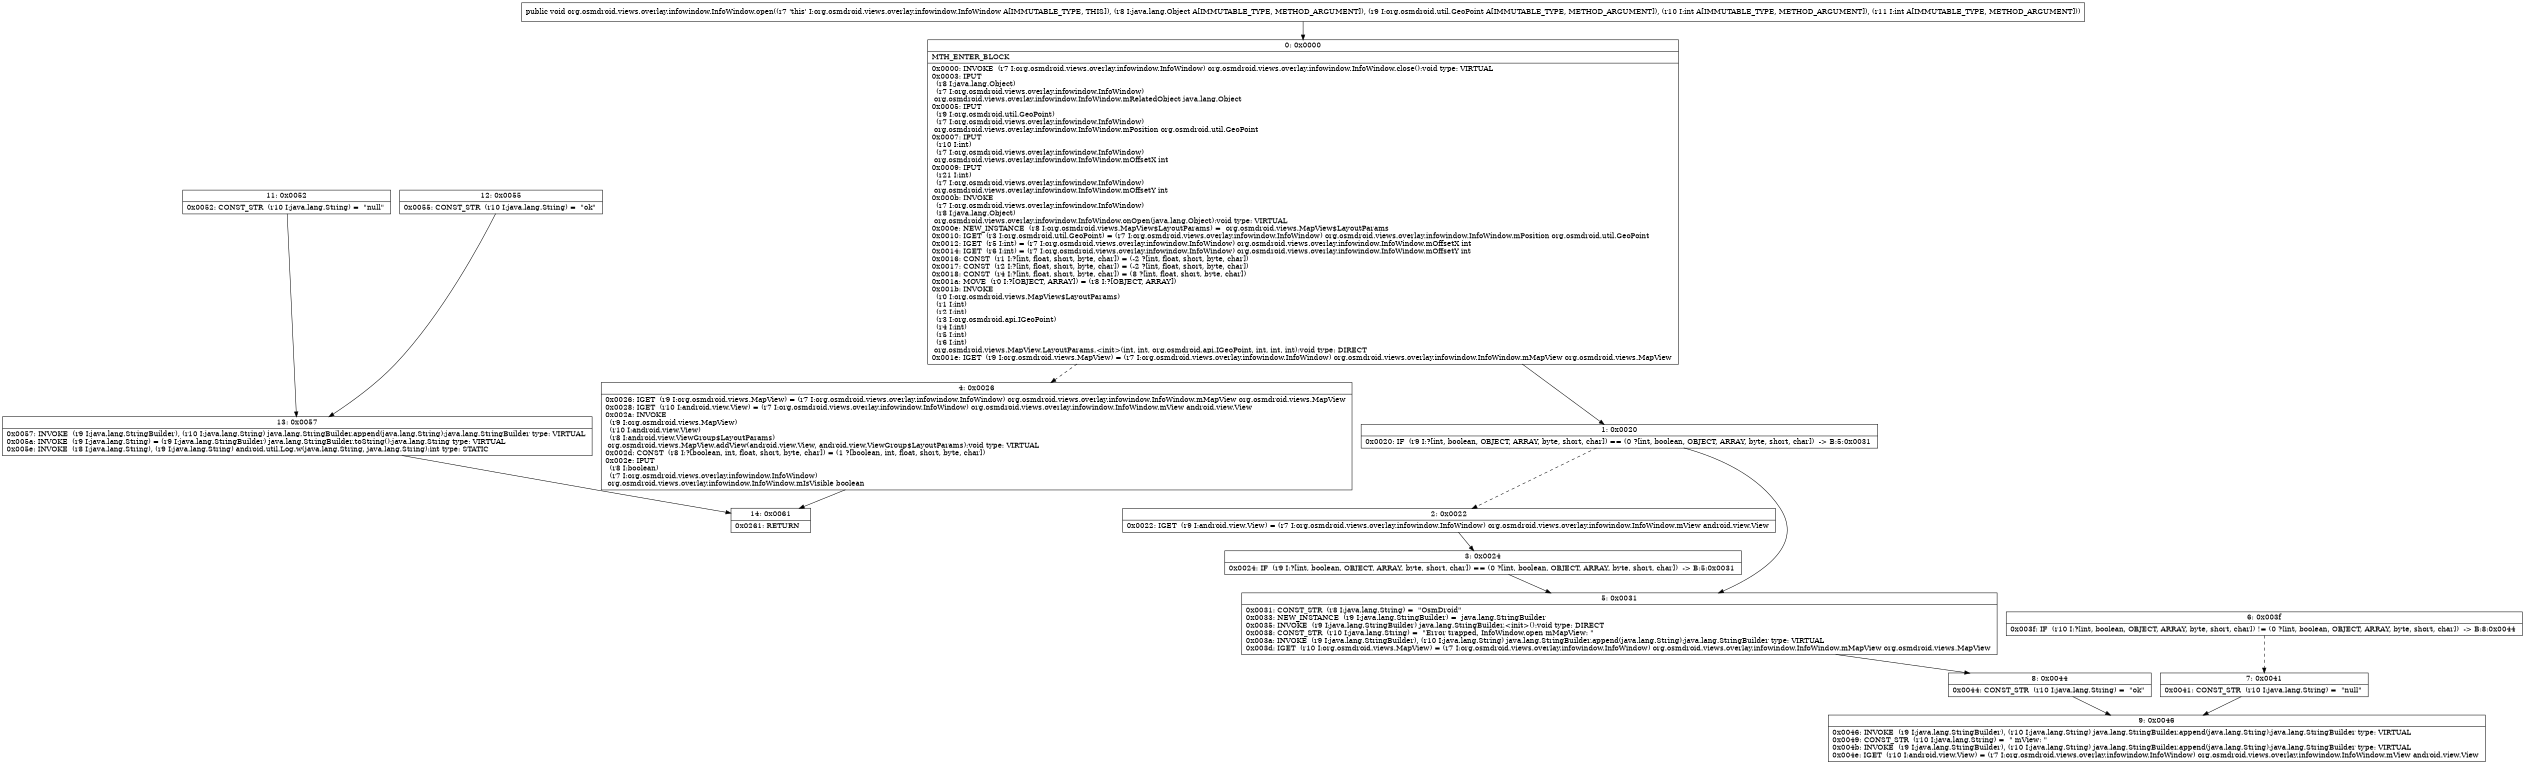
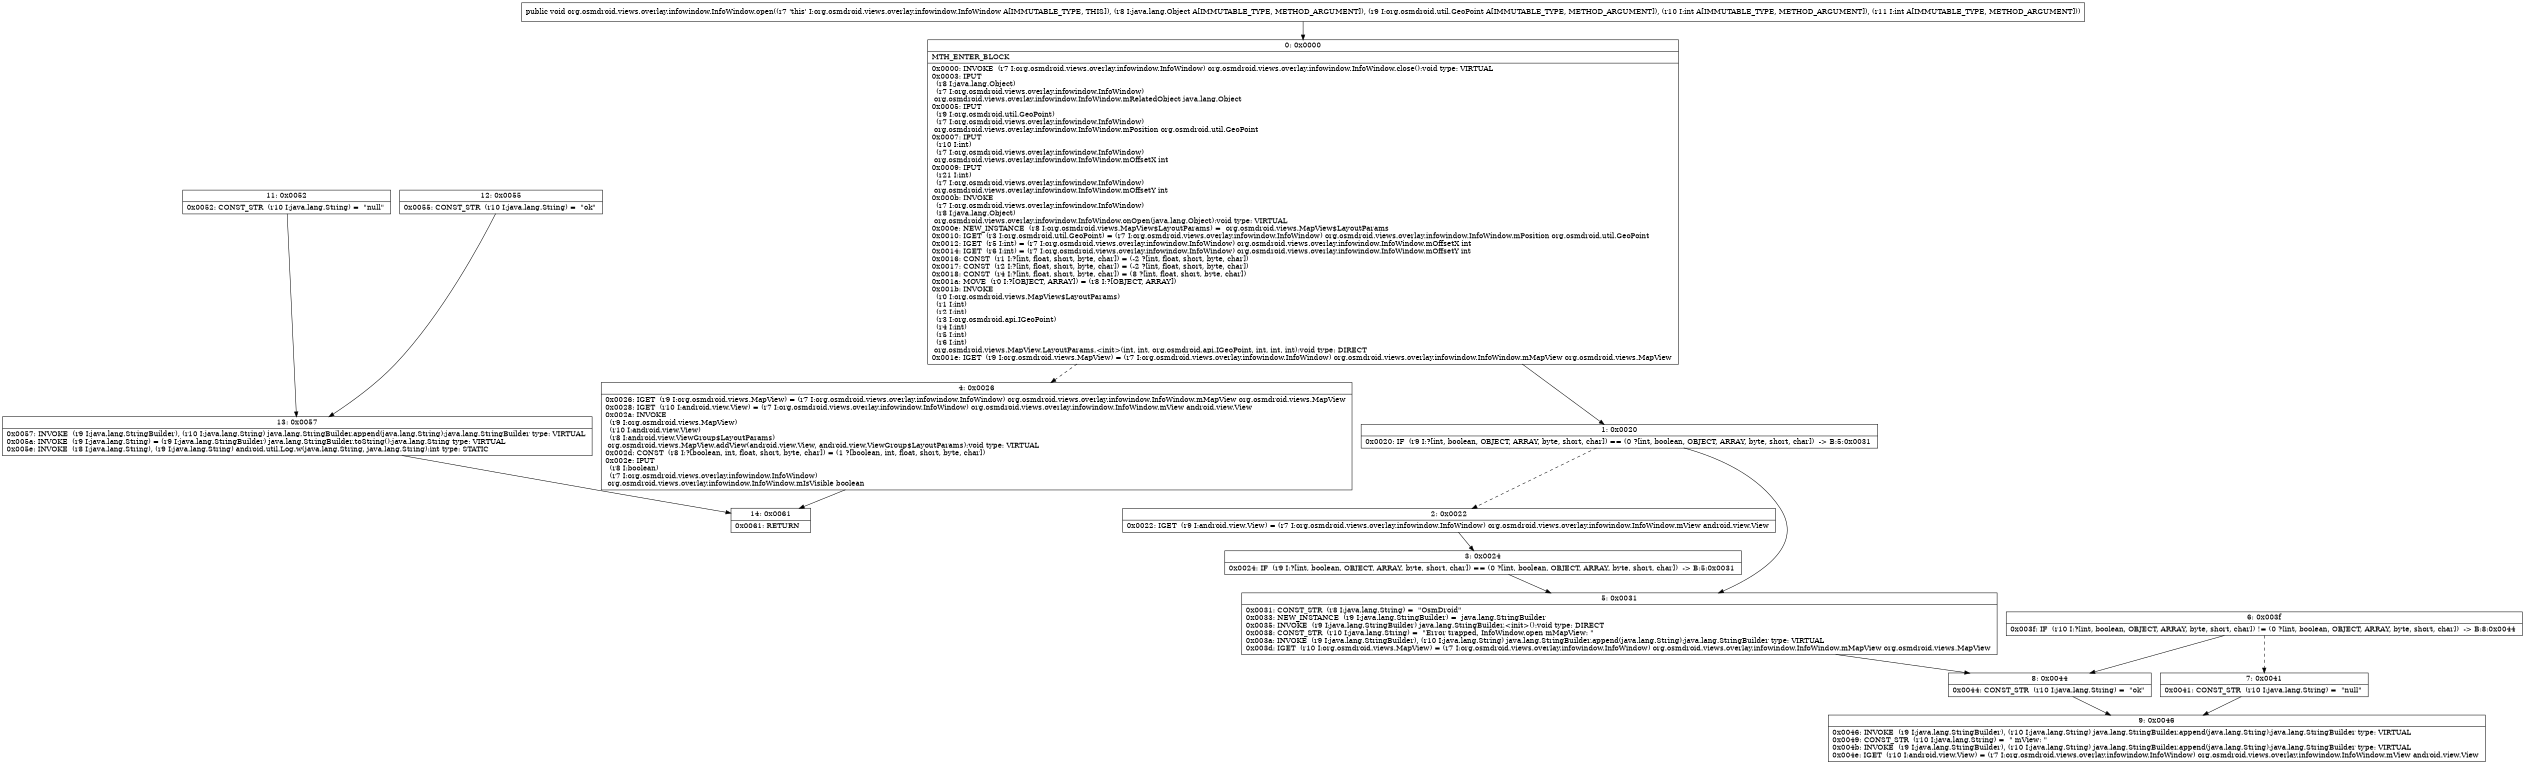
(771, 526) -> (771, 526)
none -> (2160, 654)
